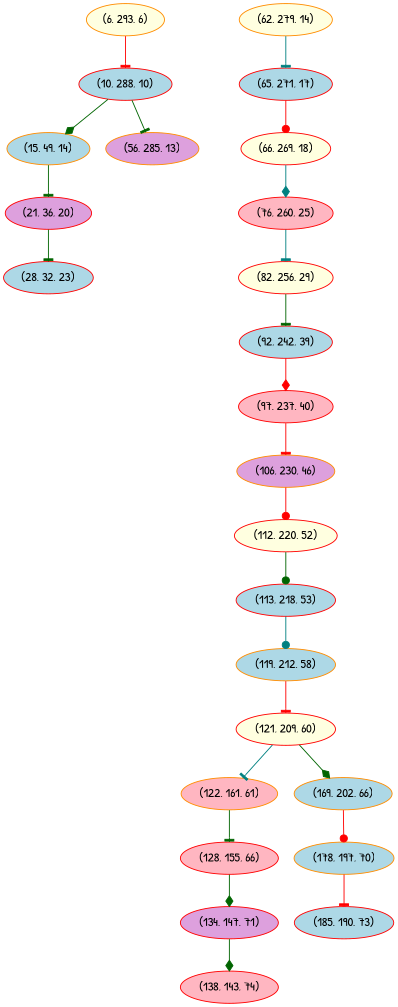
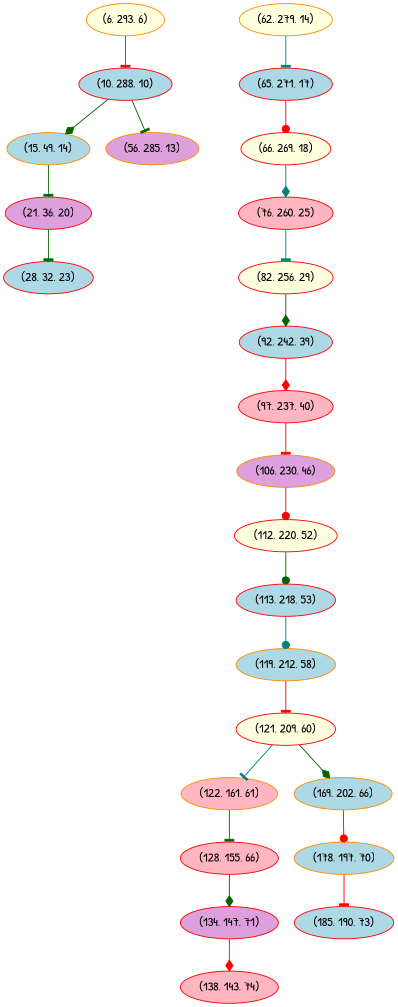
(286, 308) -> (286, 305)
(229, 950) -> (229, 950)
